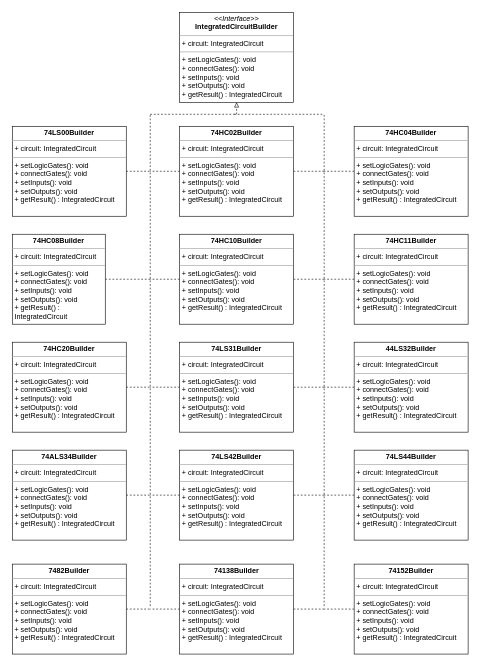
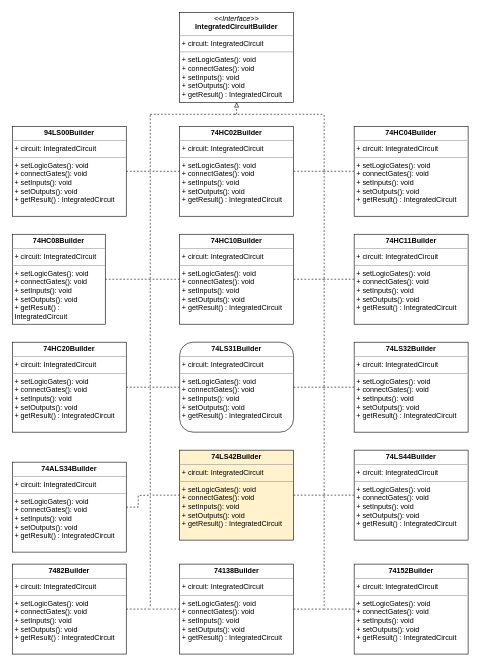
(70, 161) -> (70, 161)
(412, 377) -> (412, 377)
(237, 387) -> (237, 387)
(69, 495) -> (69, 507)
(237, 495) -> (237, 495)
